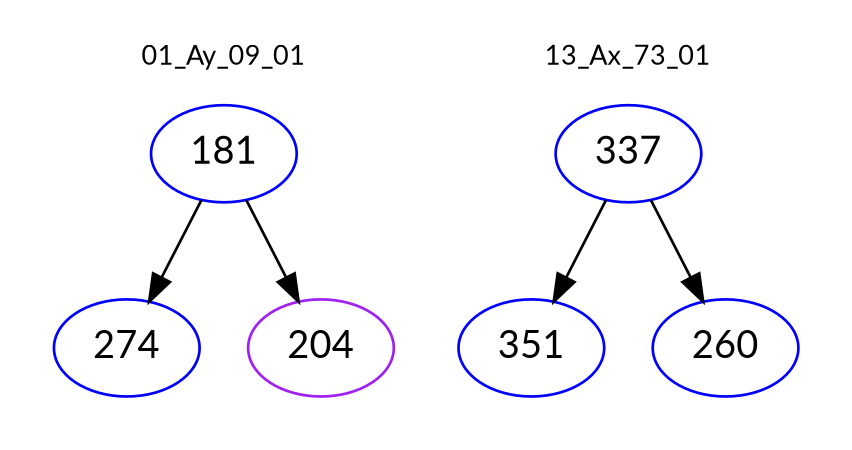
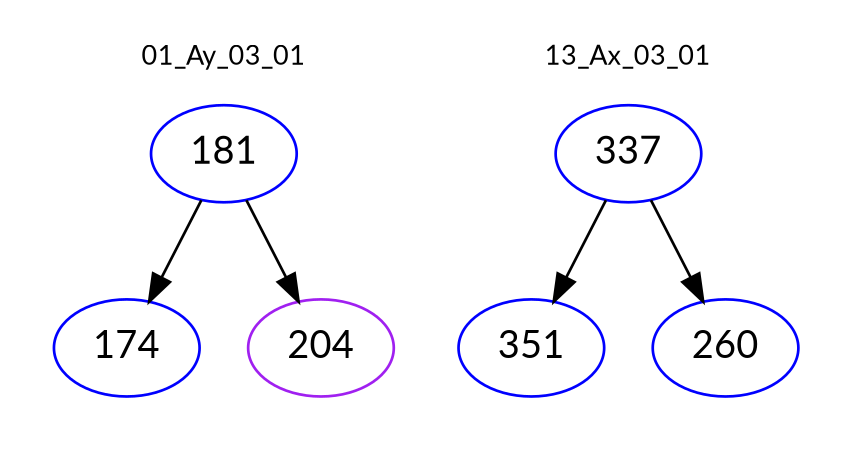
(224, 58) -> (224, 58)
(628, 58) -> (628, 58)
(127, 348) -> (127, 348)
